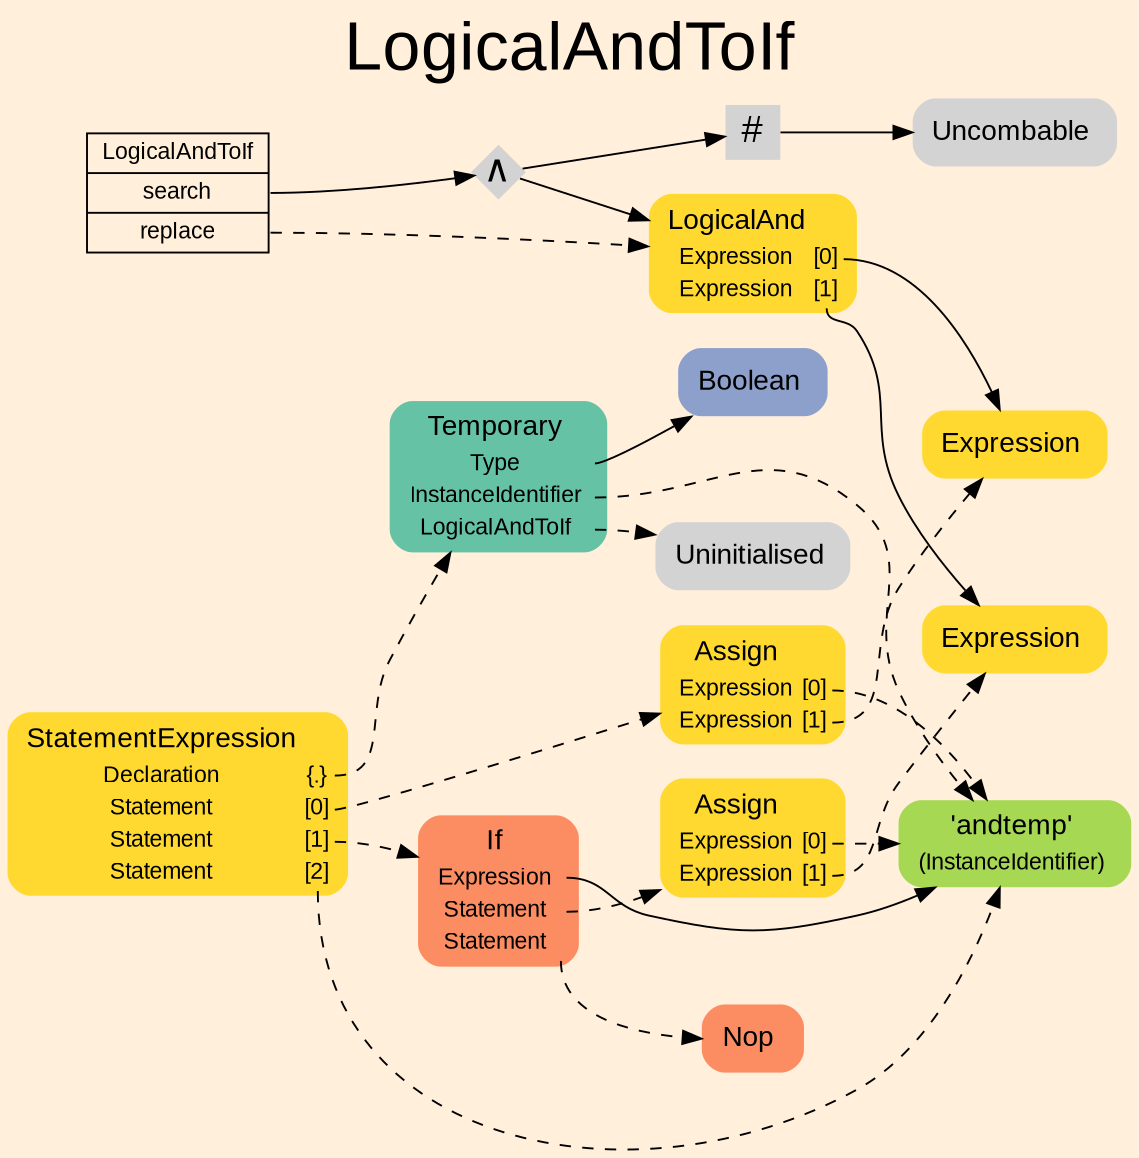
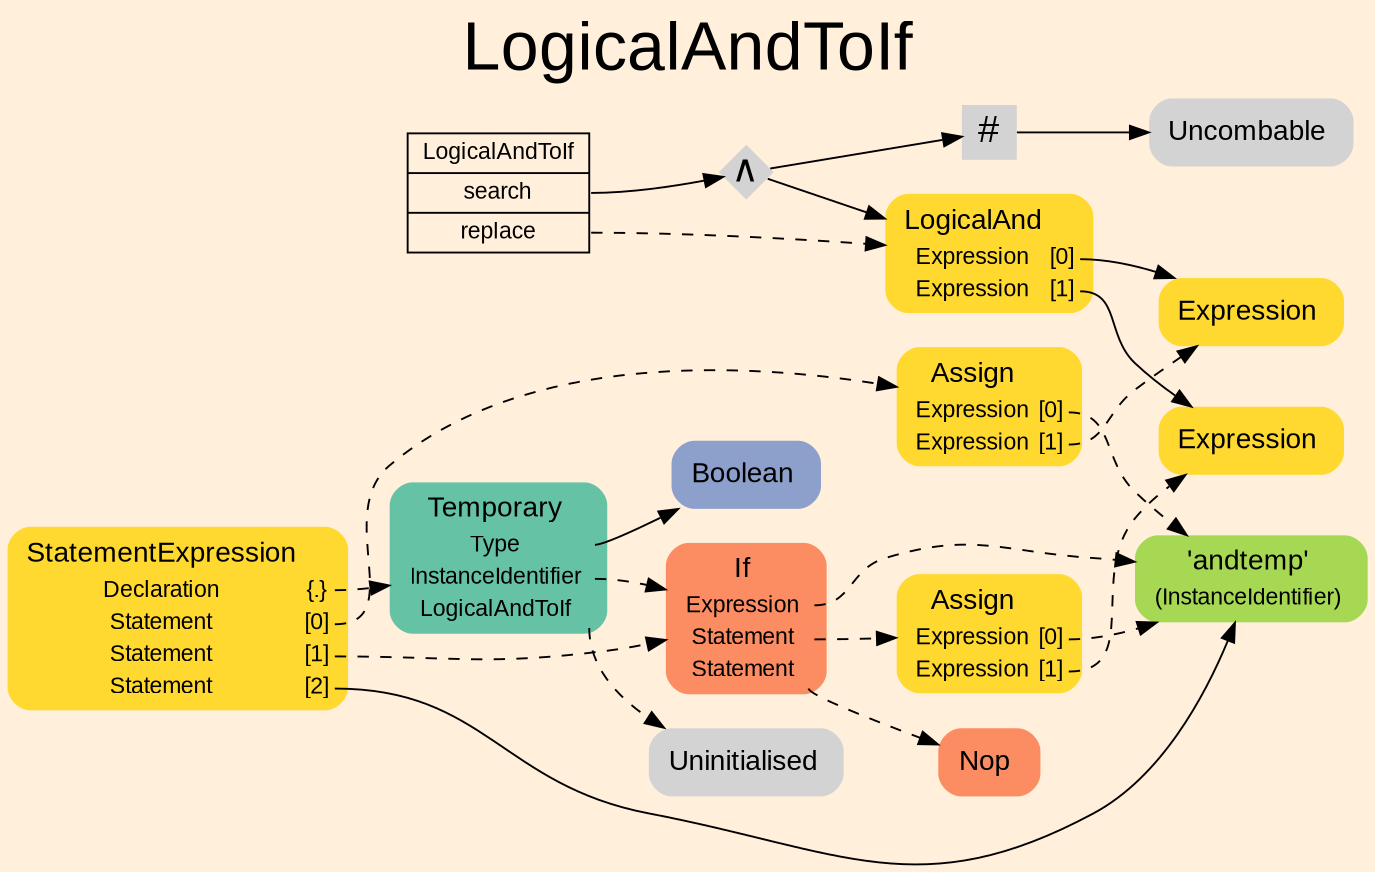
(870, 519) -> (621, 581)
(739, 930) -> (956, 545)
(637, 1147) -> (814, 851)
